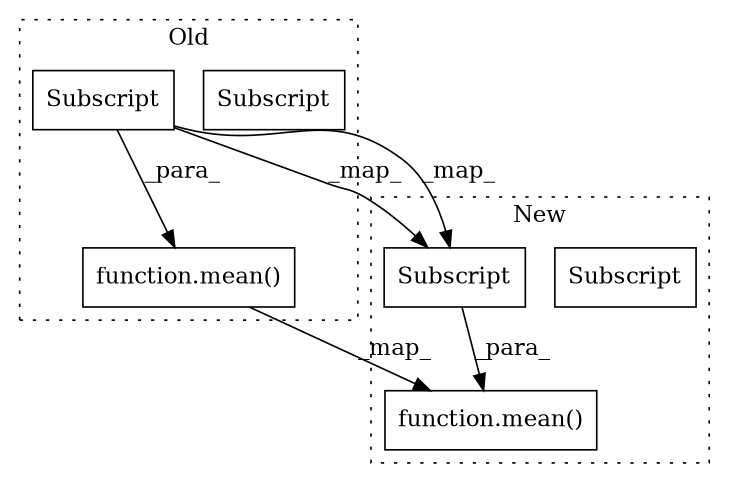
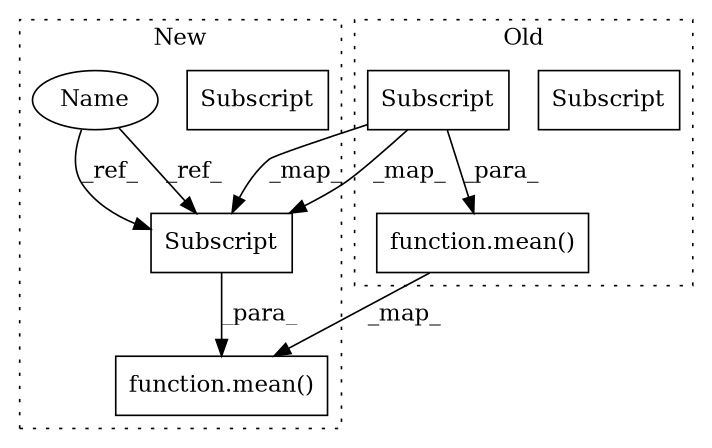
none -> (95, 100)
